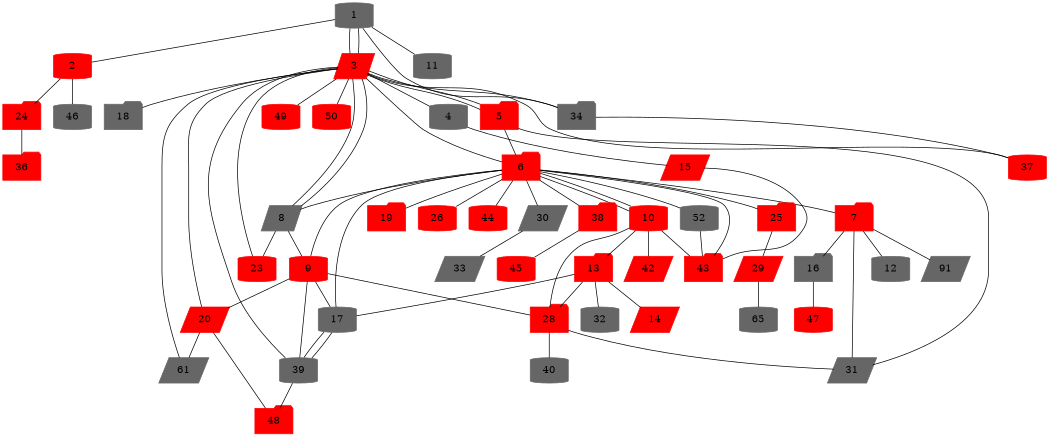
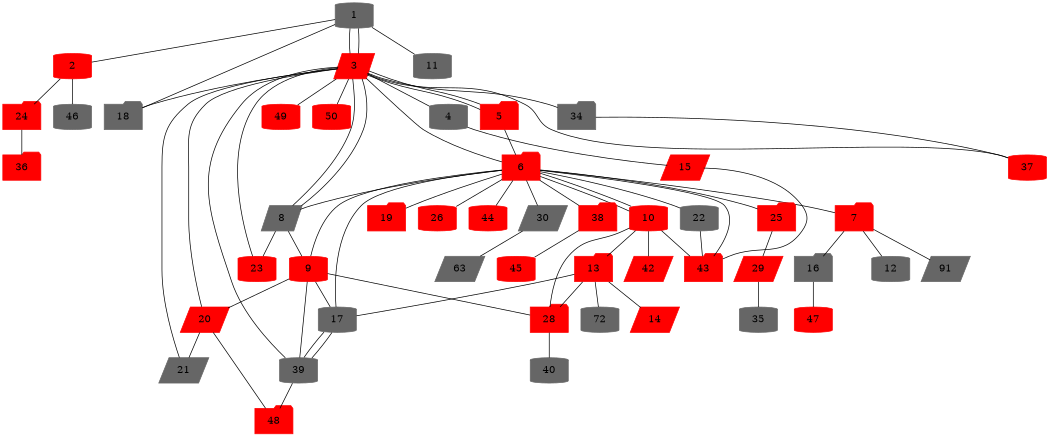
(475, 97) -> (239, 66)
(699, 218) -> (699, 218)
(460, 269) -> (460, 269)
(600, 320) -> (600, 320)
(758, 320) -> (758, 320)
(184, 370) -> (184, 370)
(852, 370) -> none
